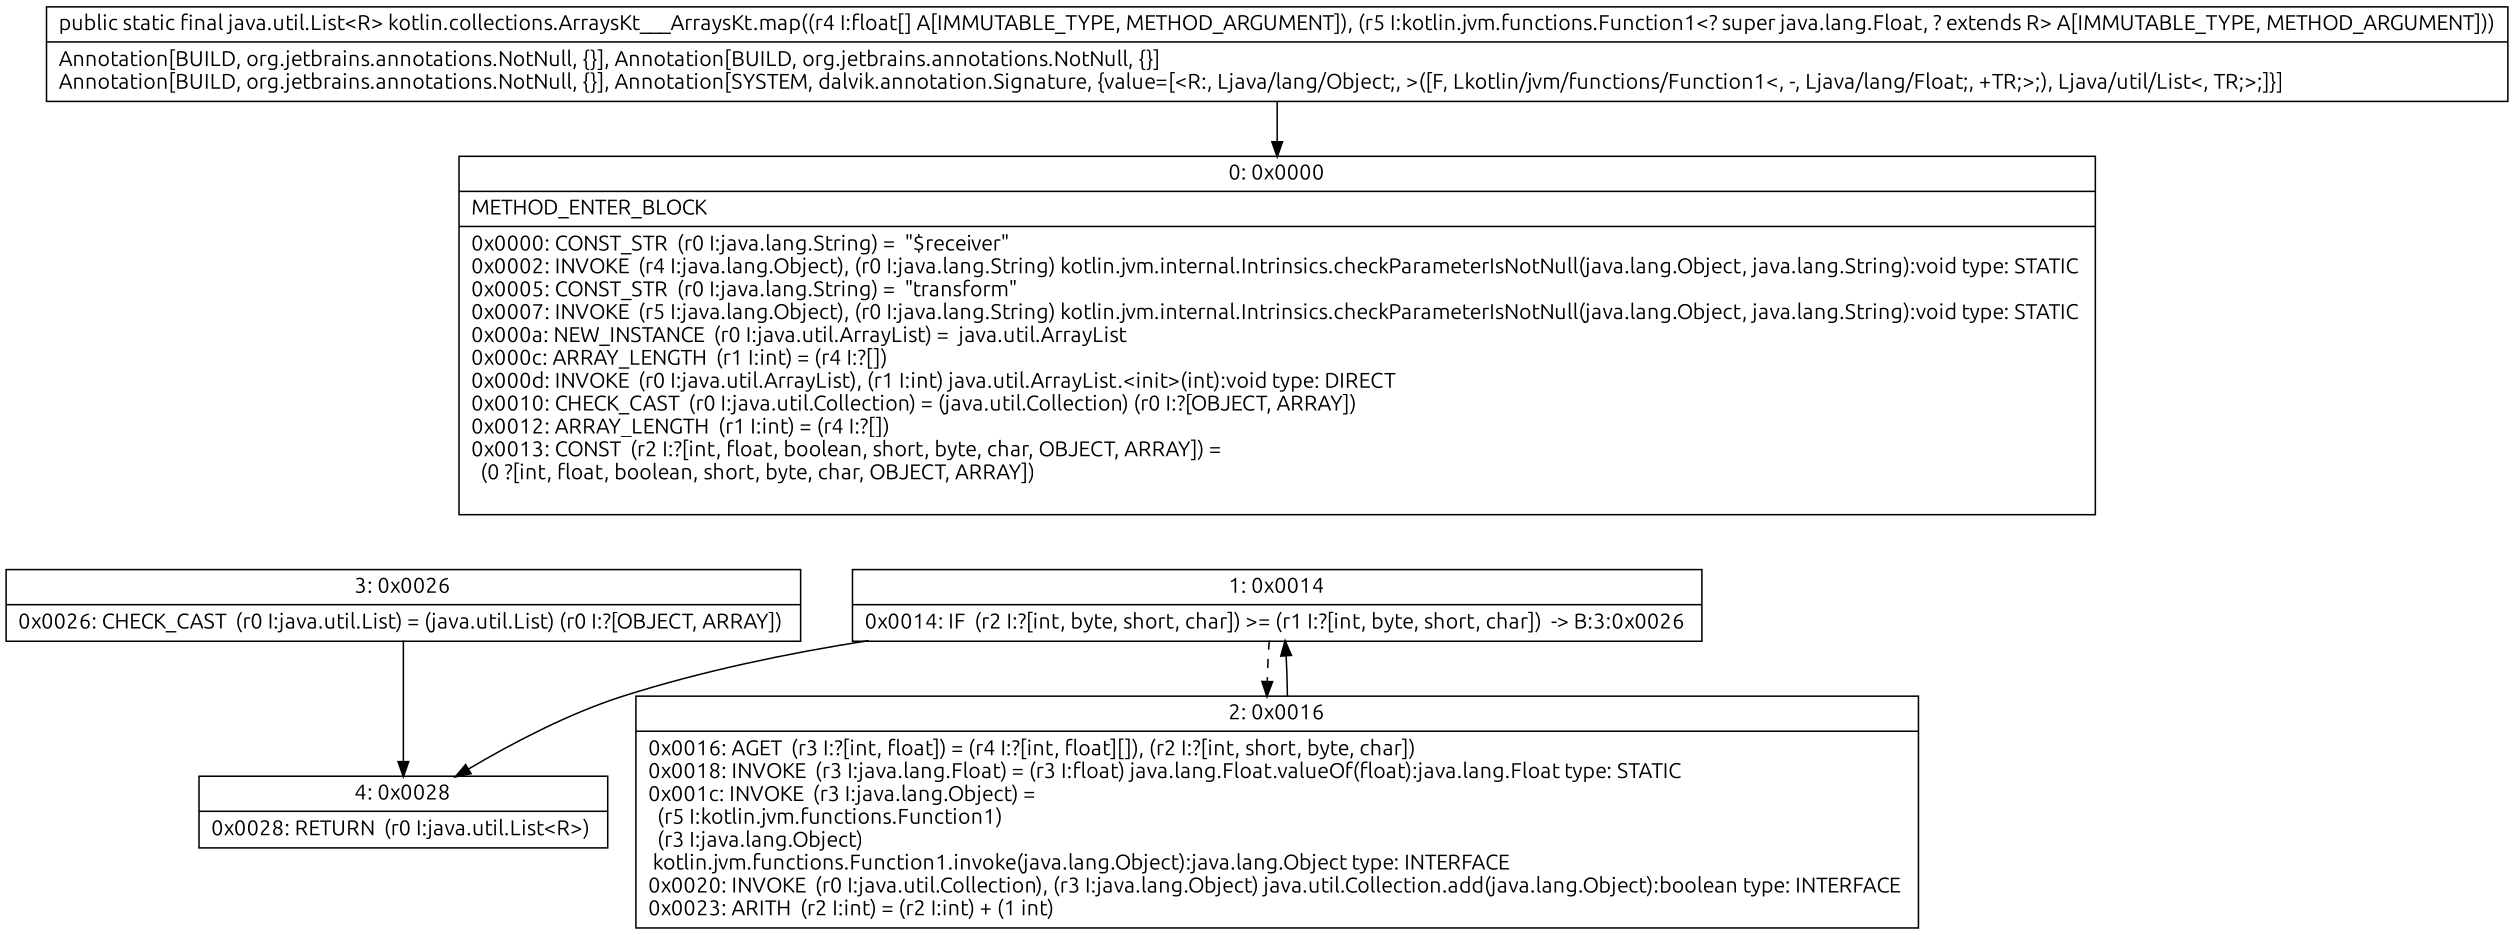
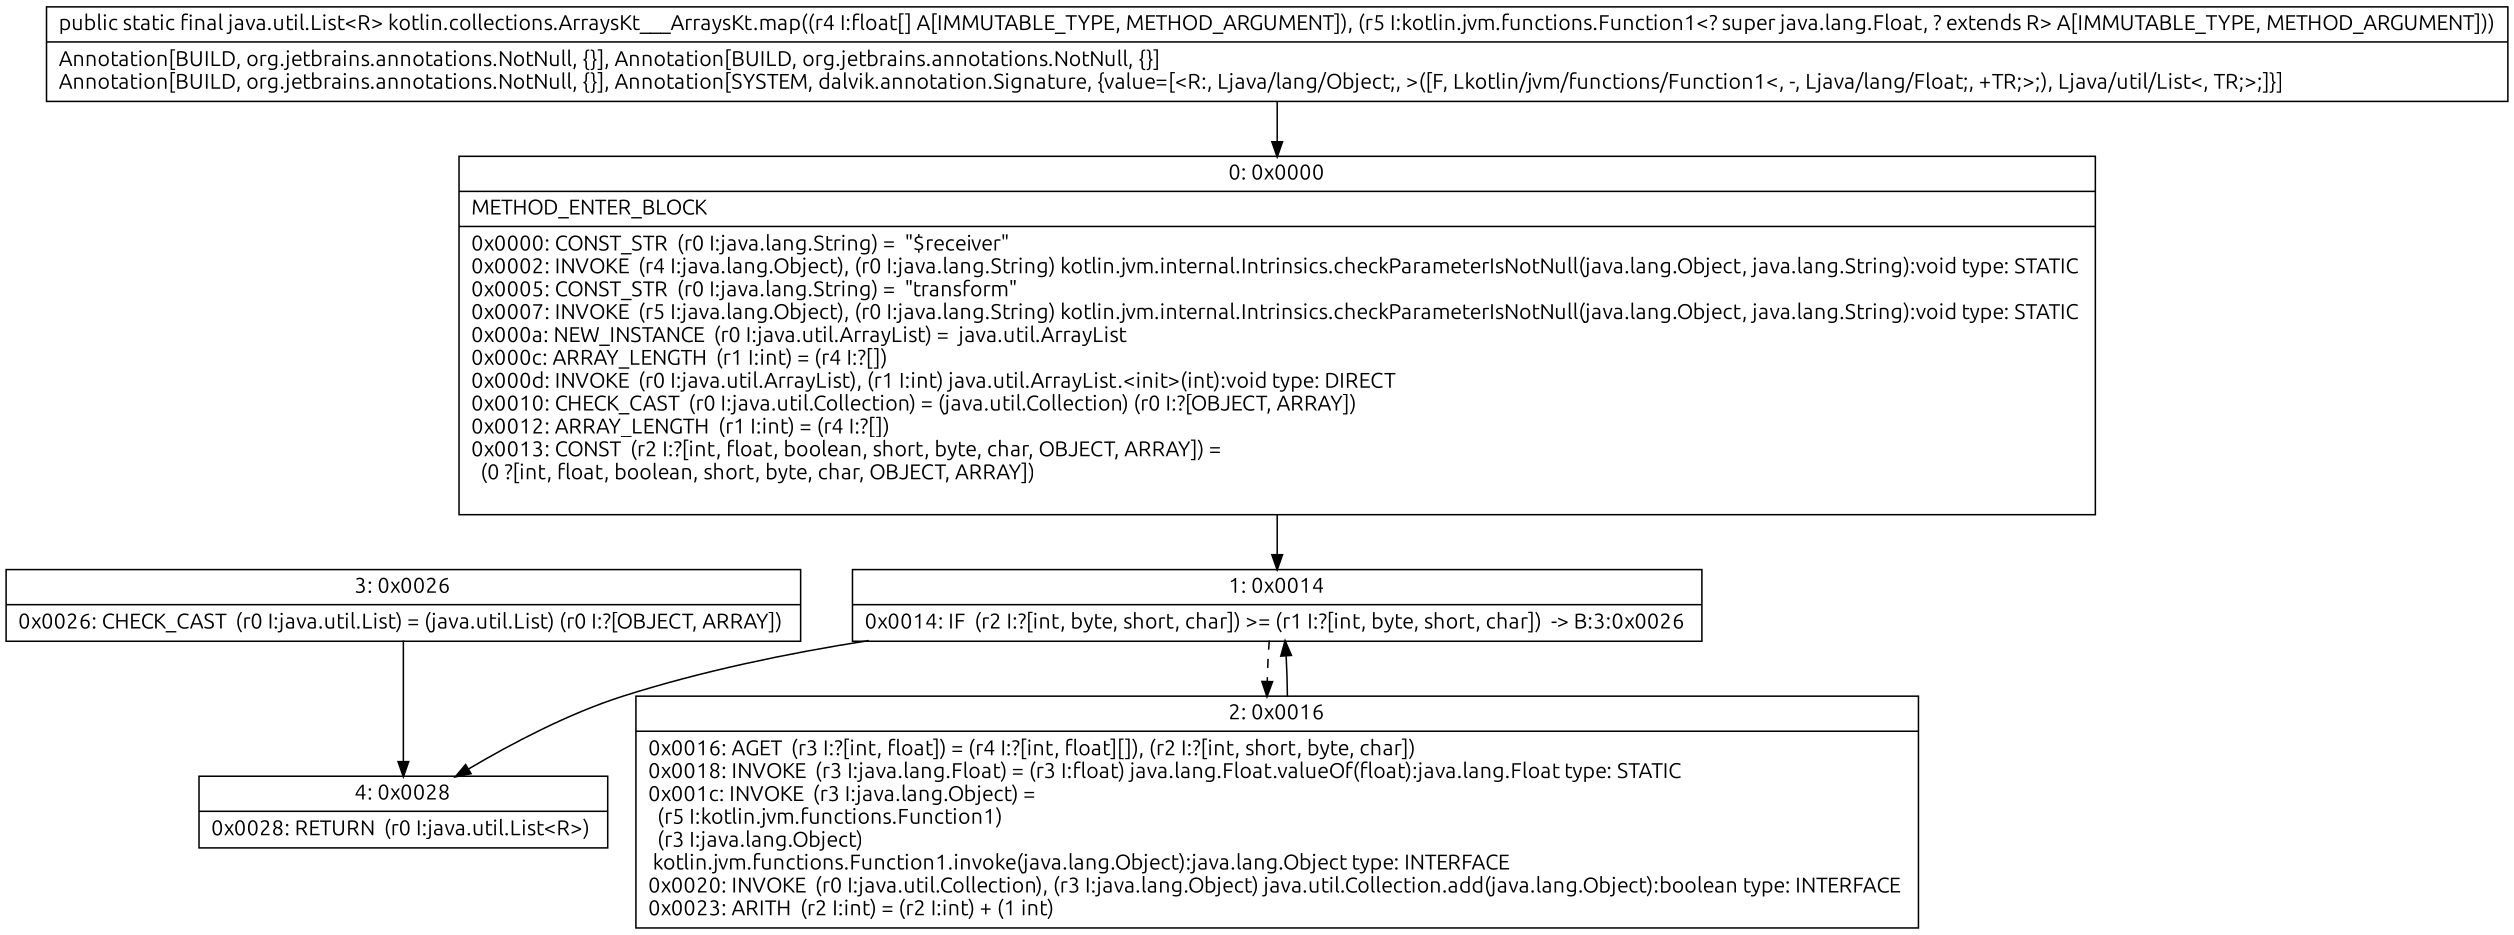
none -> (1277, 534)
